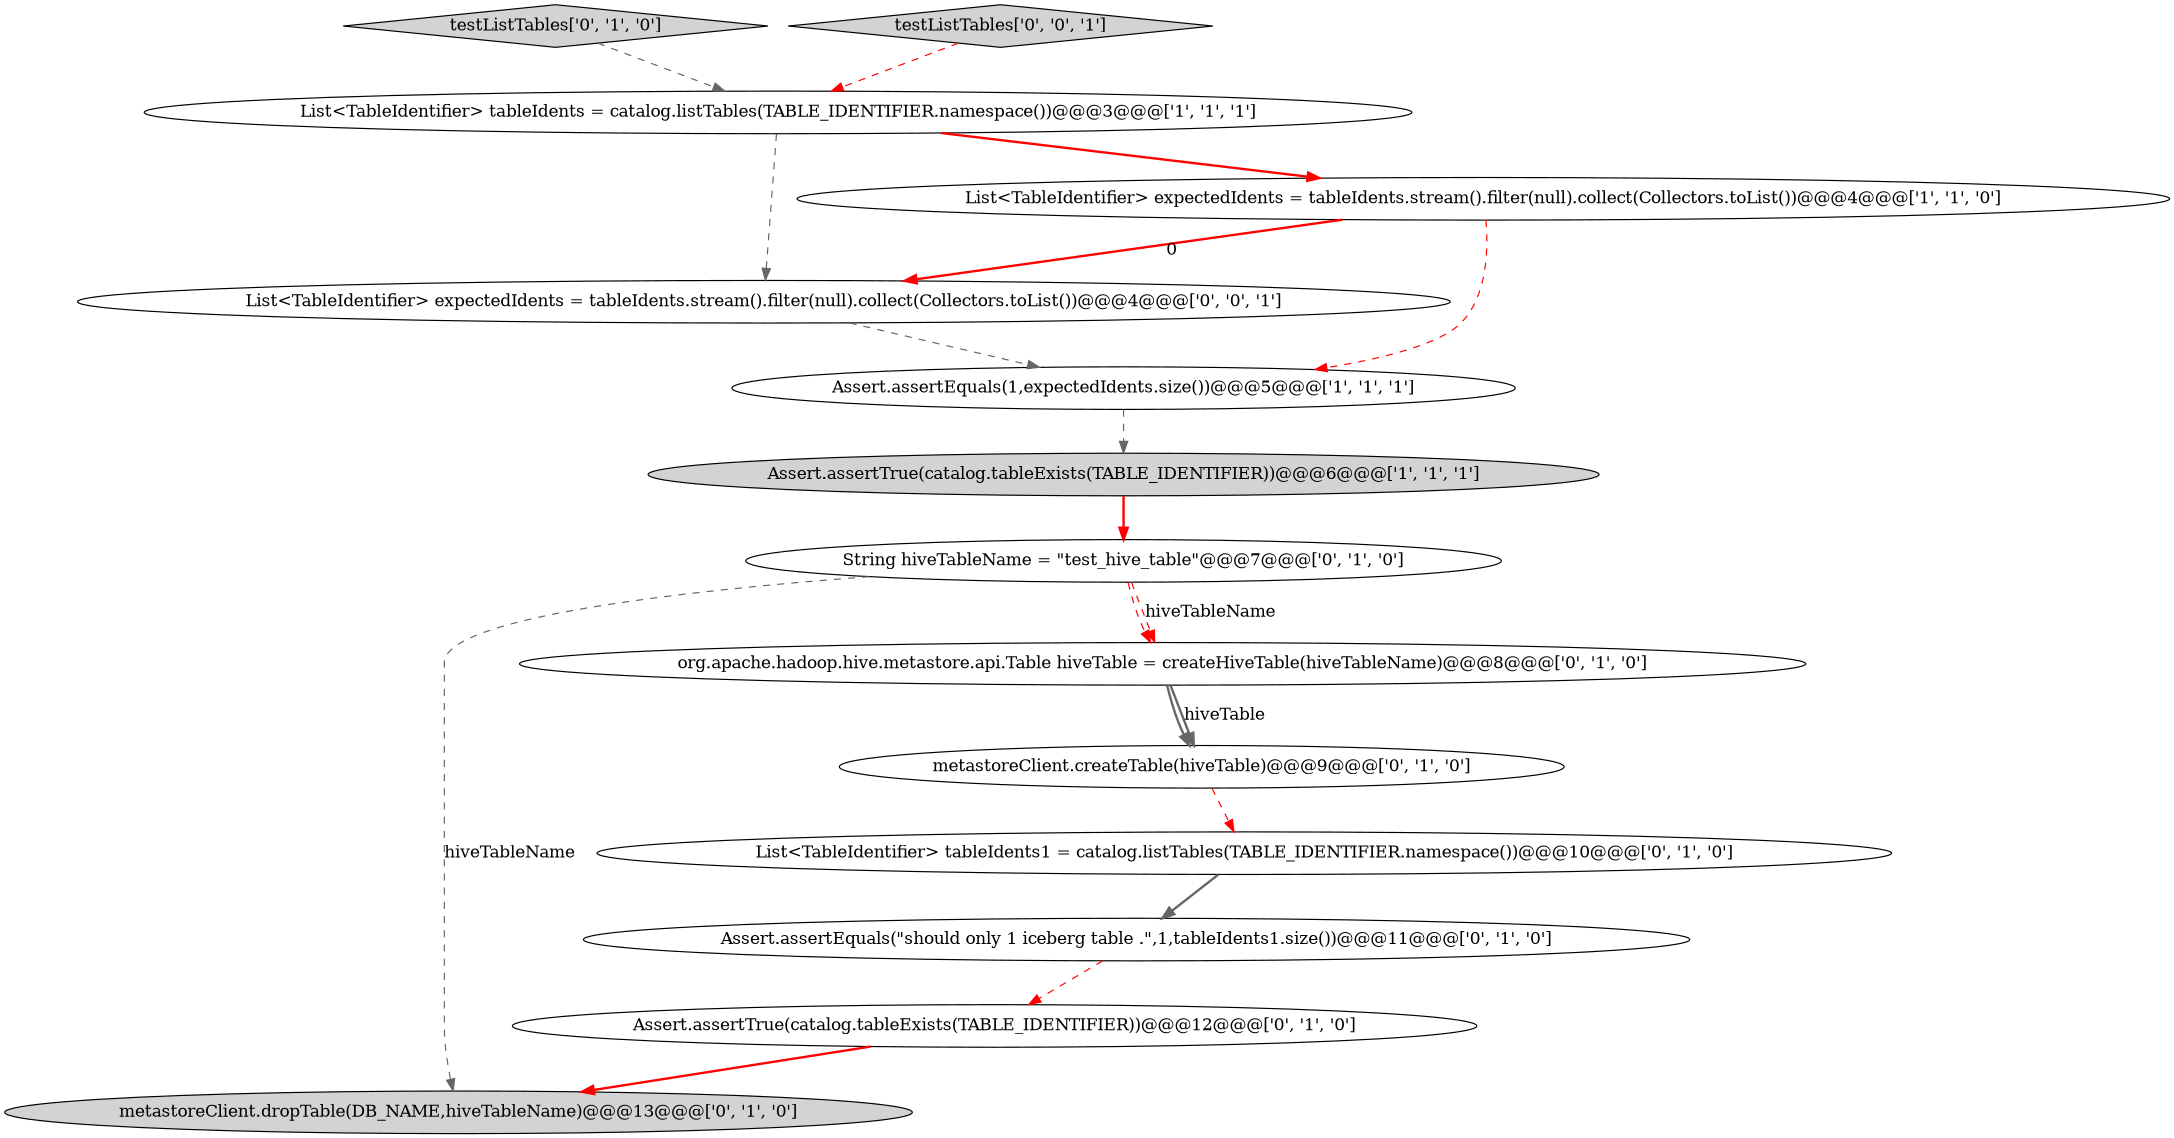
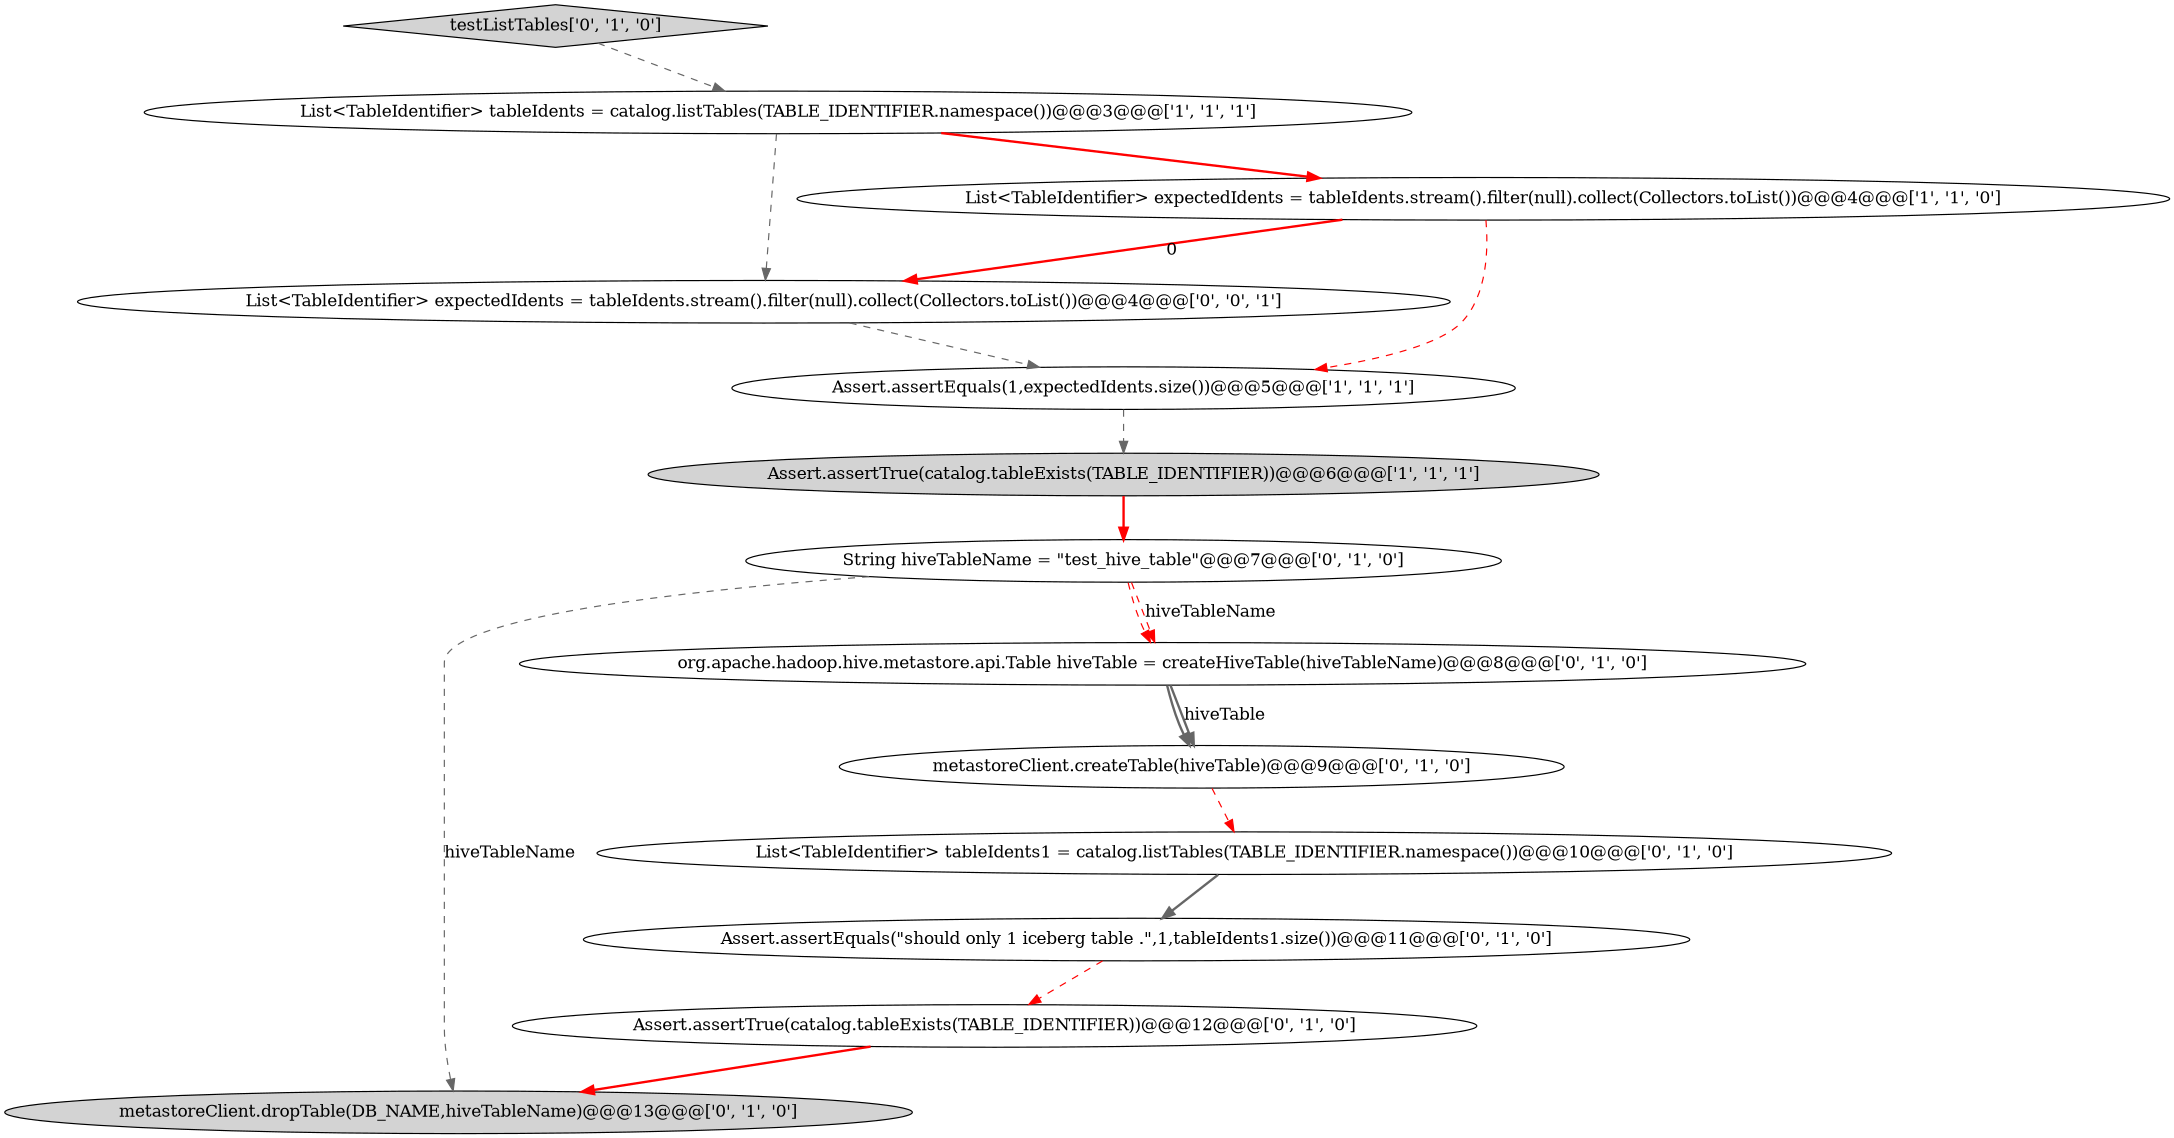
(1001, 26) -> none
